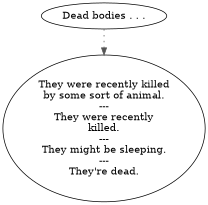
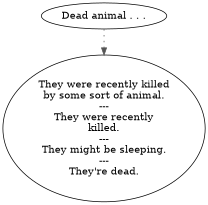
(104, 16) -> (104, 16)
